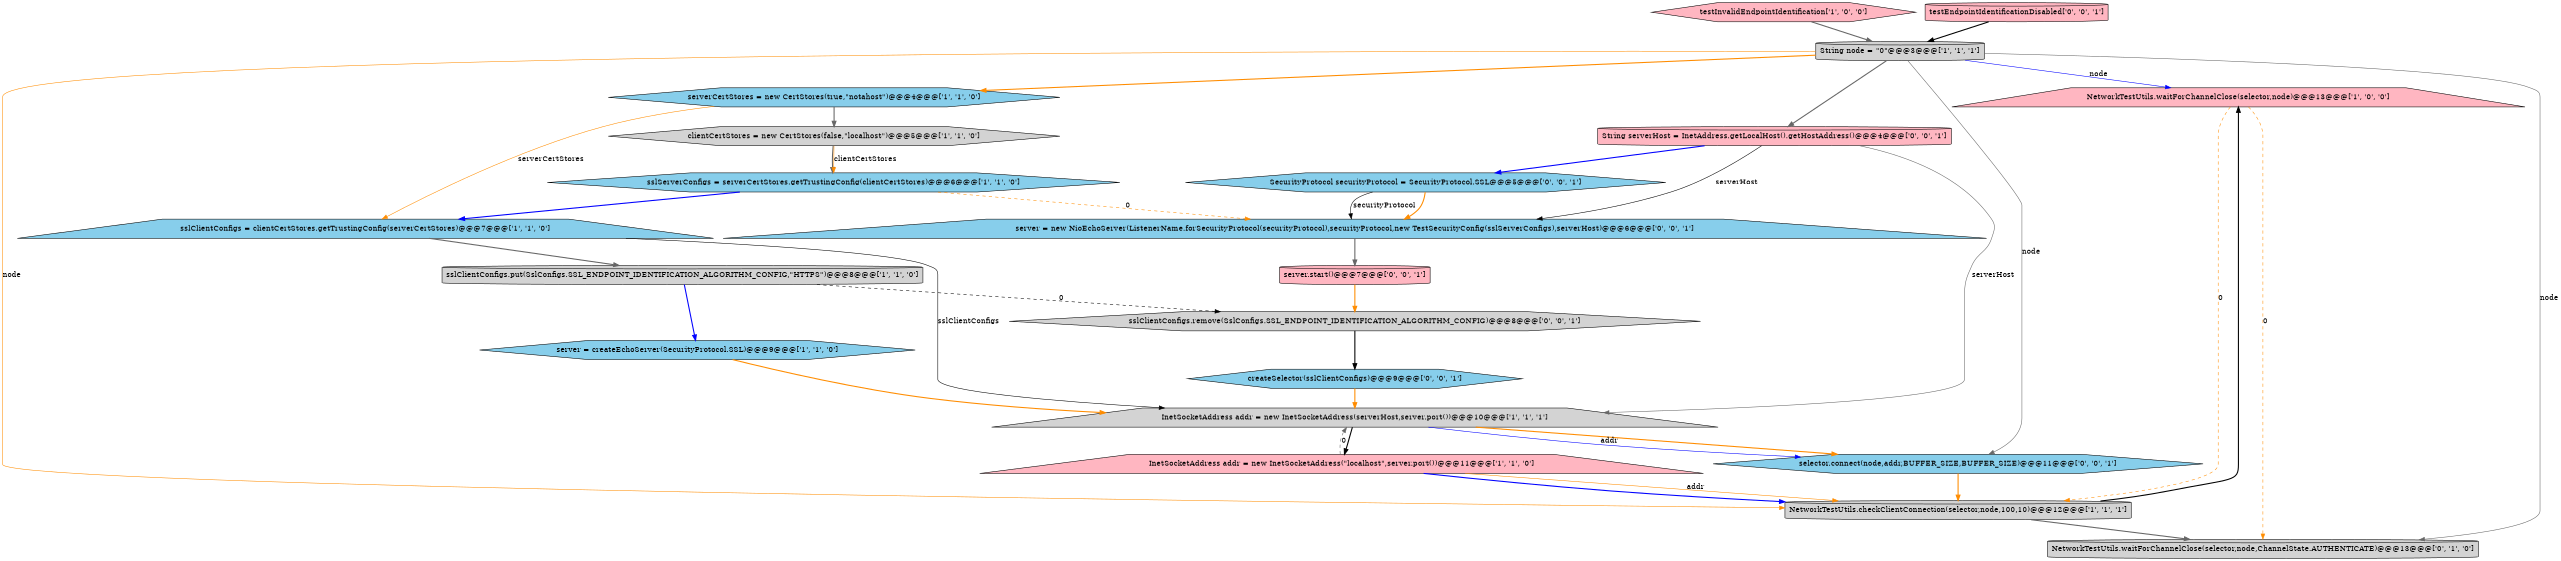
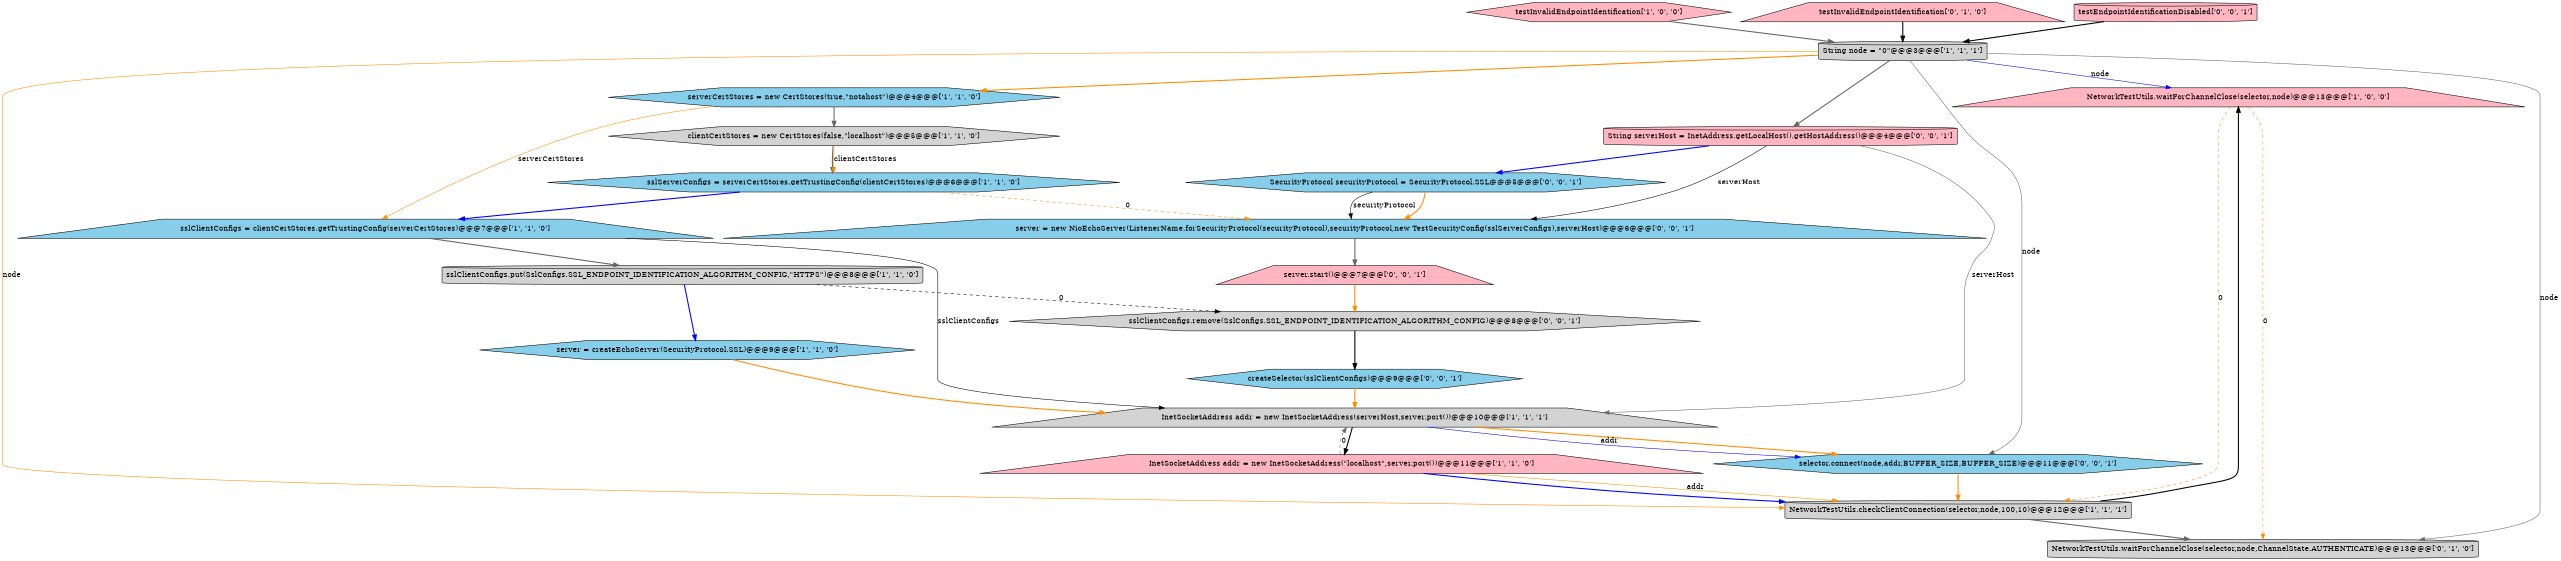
none -> (1903, 12)
(1355, 275) -> (1355, 275)
